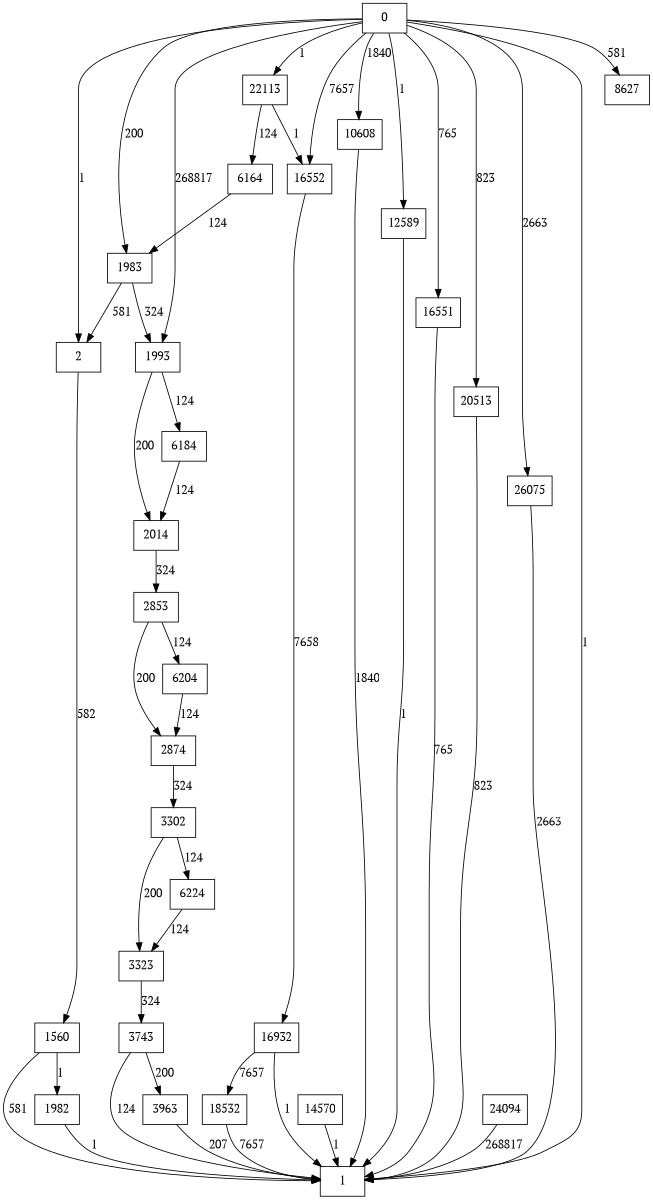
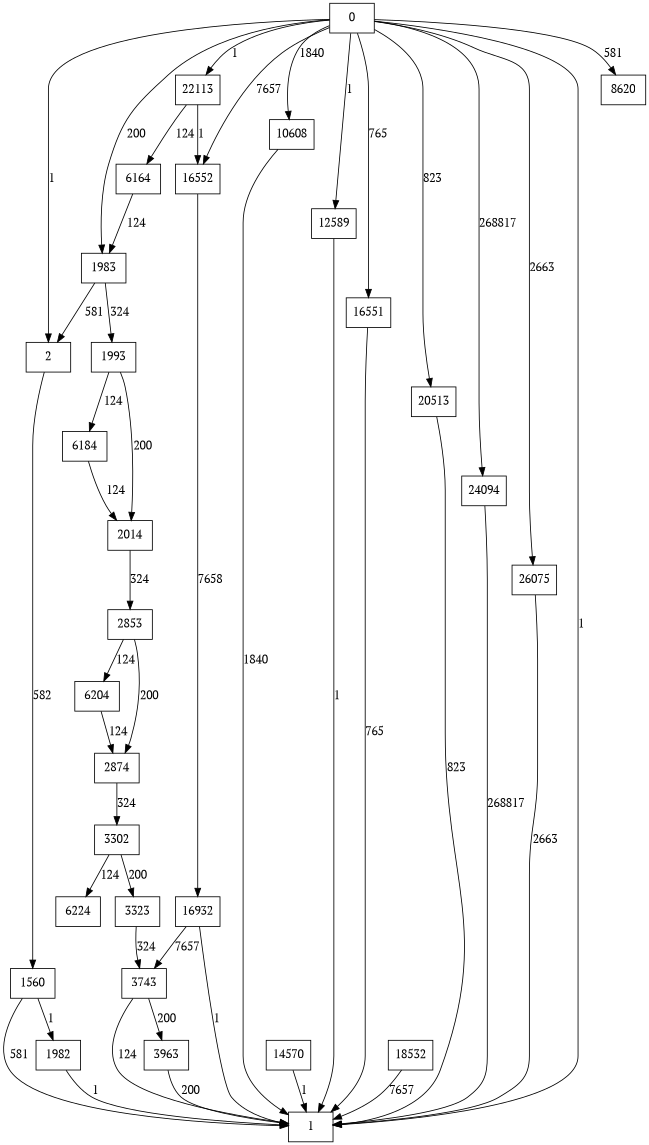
(627, 90) -> (623, 90)
(175, 109) -> (479, 211)
(169, 927) -> none
(239, 1068) -> (173, 944)
(218, 1146) -> (191, 1091)
